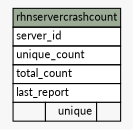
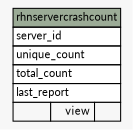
(76, 111) -> (78, 111)
